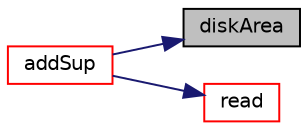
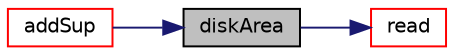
(148, 83) -> (325, 28)
